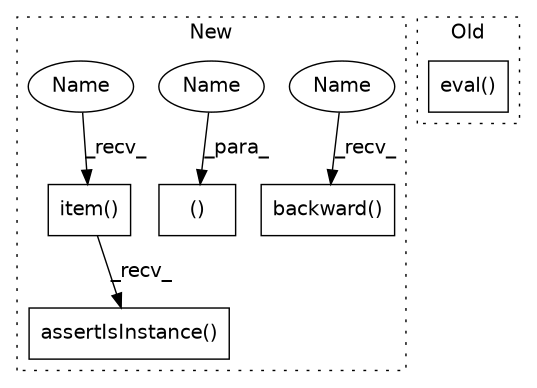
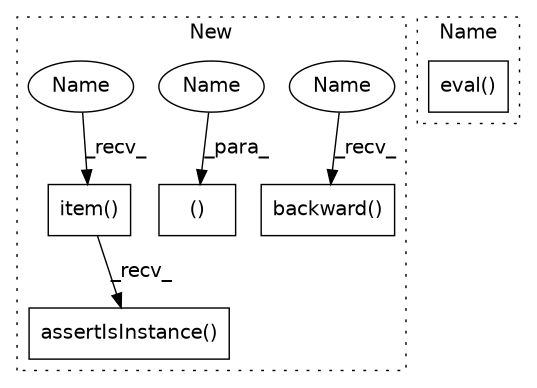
(468, 33) -> (468, 33)
